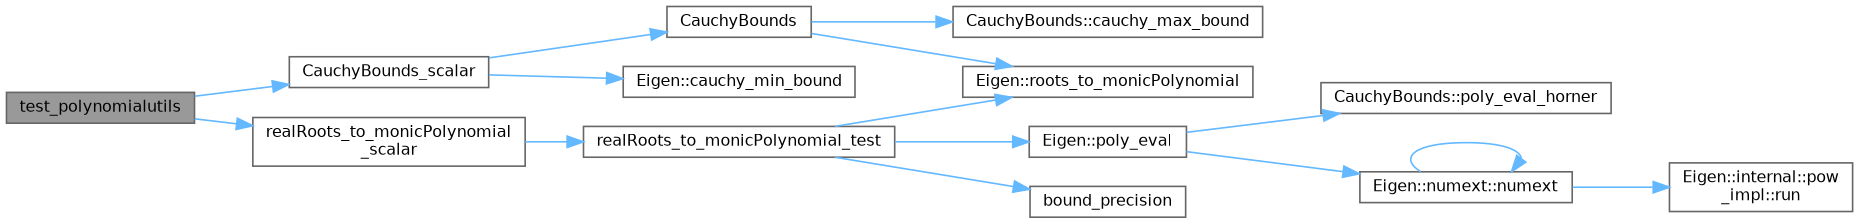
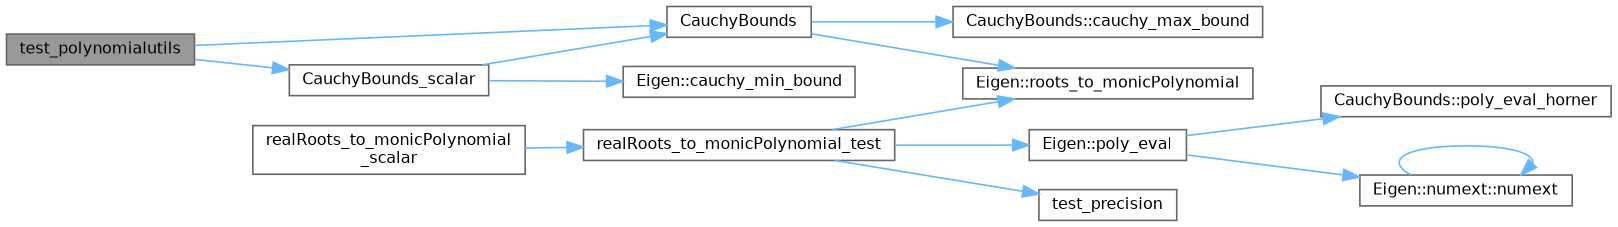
(216, 121) -> (422, 36)
(1761, 187) -> none
(1108, 202) -> (1108, 205)
